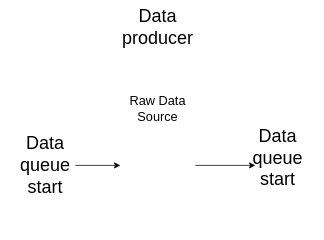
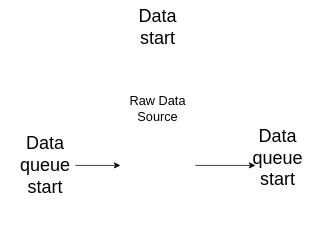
(158, 27) -> (158, 27)
